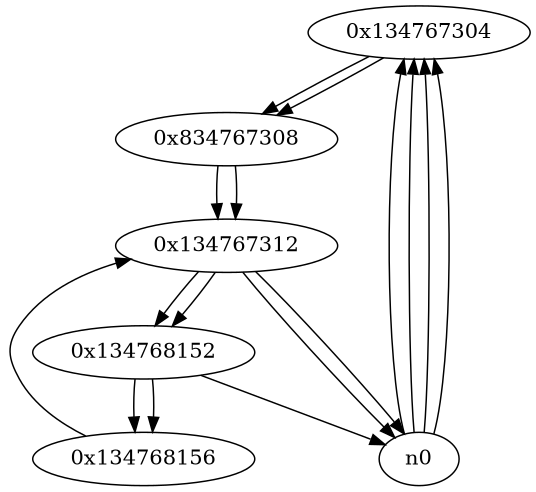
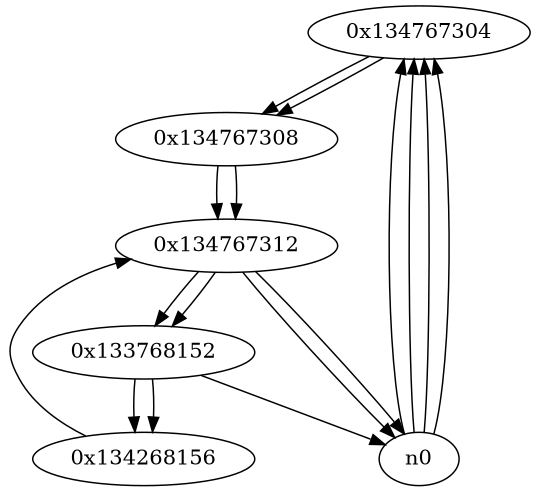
(227, 139) -> (227, 139)
(144, 352) -> (144, 352)
(144, 459) -> (144, 459)
